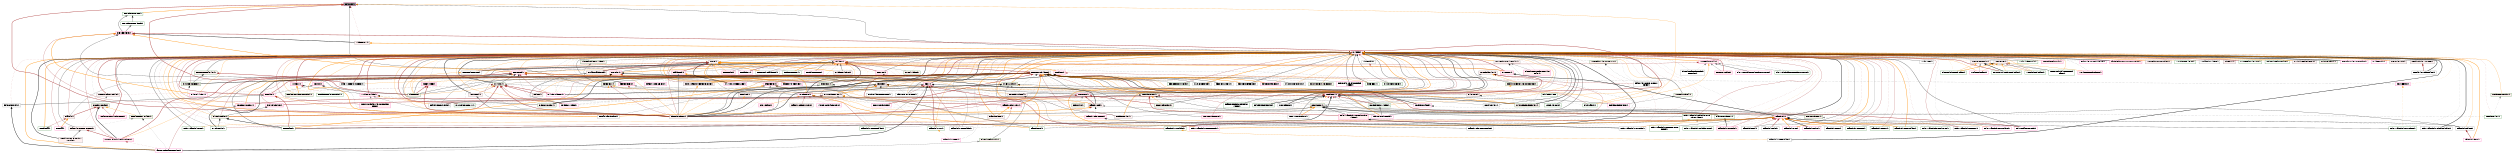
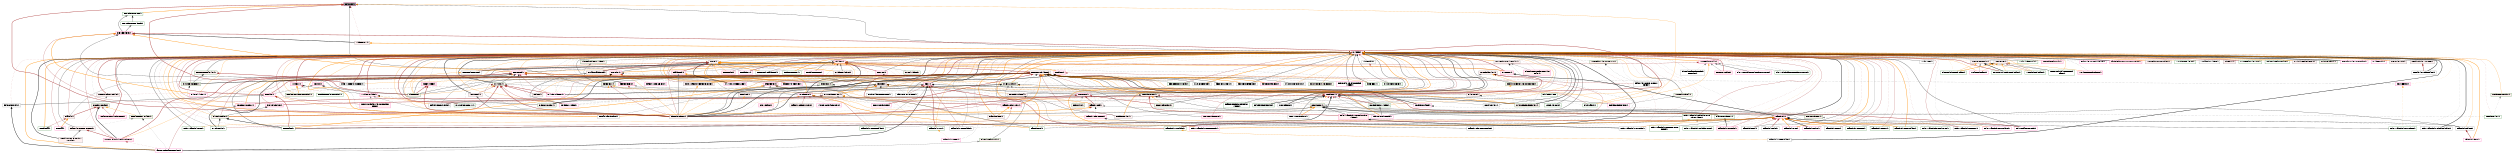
(864, 78) -> (864, 78)
